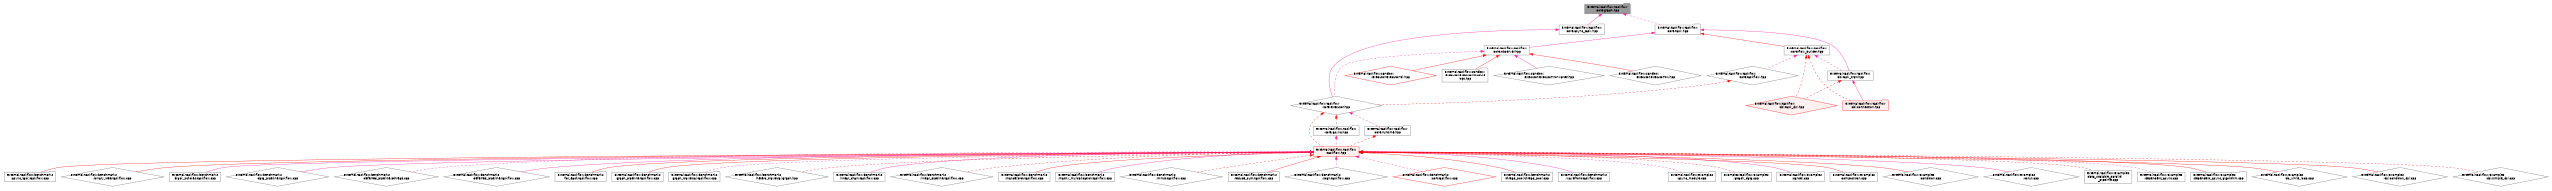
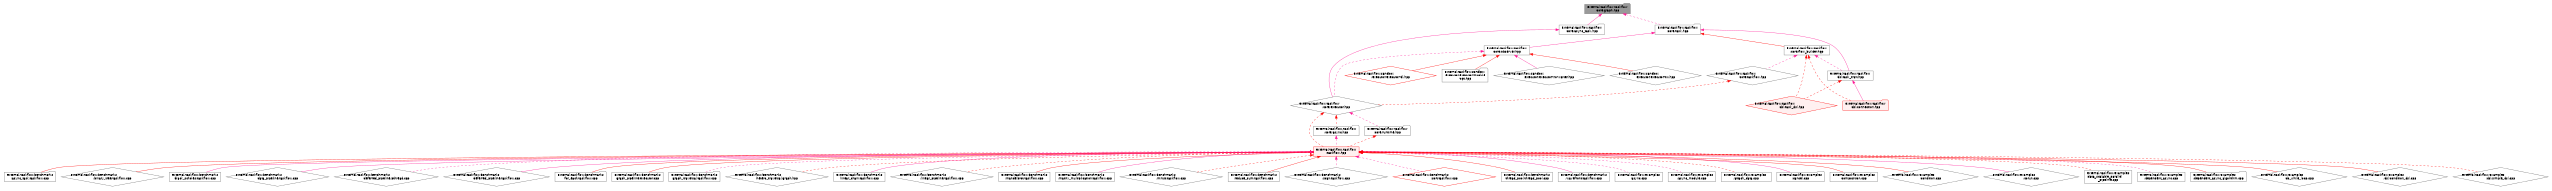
(638, 177) -> (638, 177)
none -> (1639, 177)
(1746, 177) -> (1746, 177)
